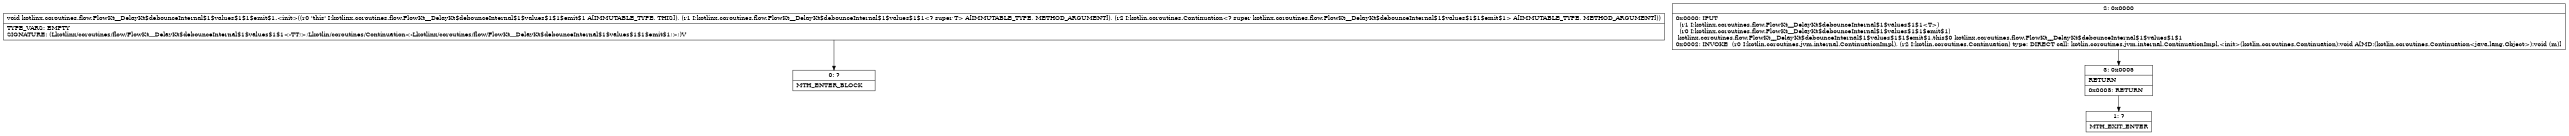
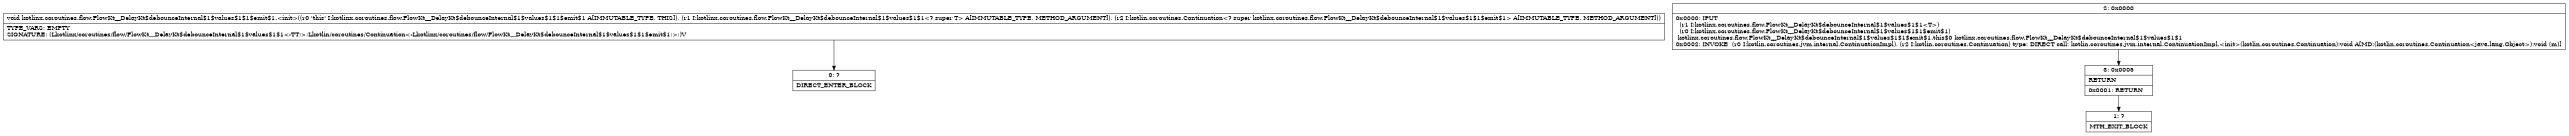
(829, 85) -> (834, 85)
(2119, 90) -> (2119, 90)
(2119, 127) -> (2119, 127)
